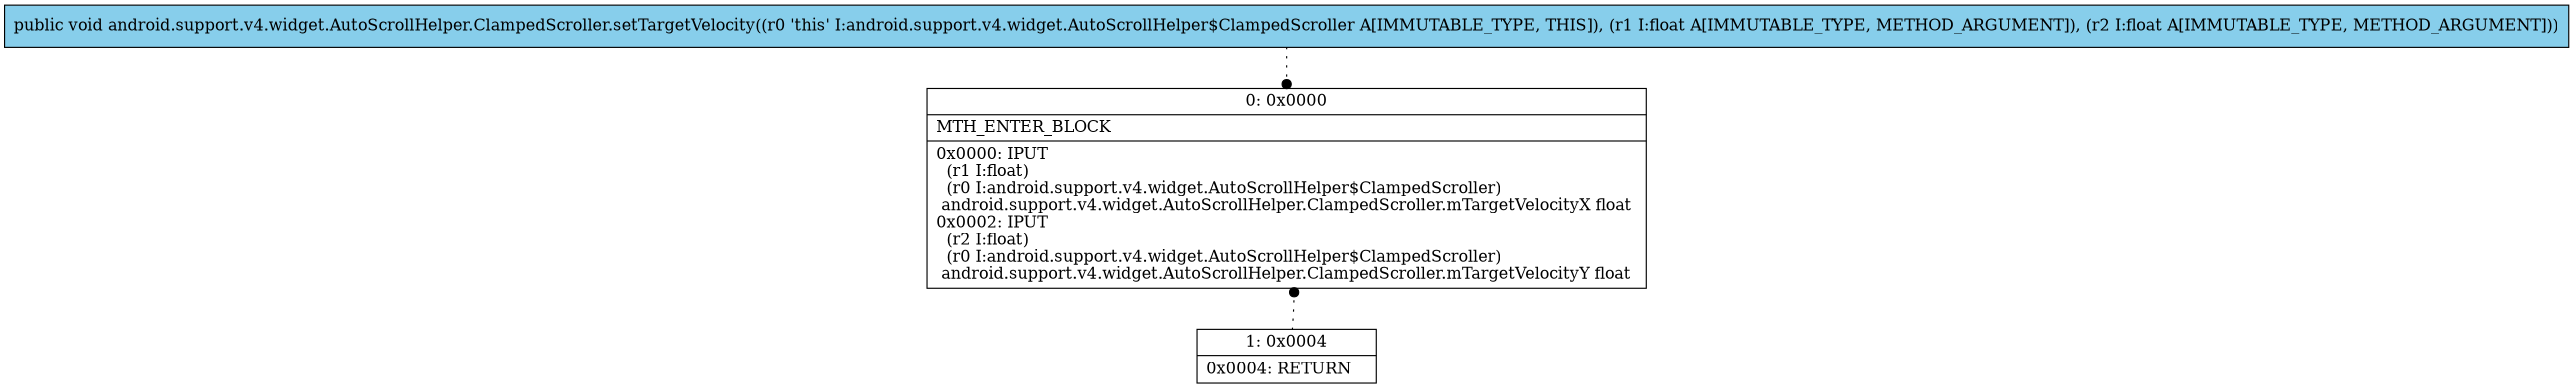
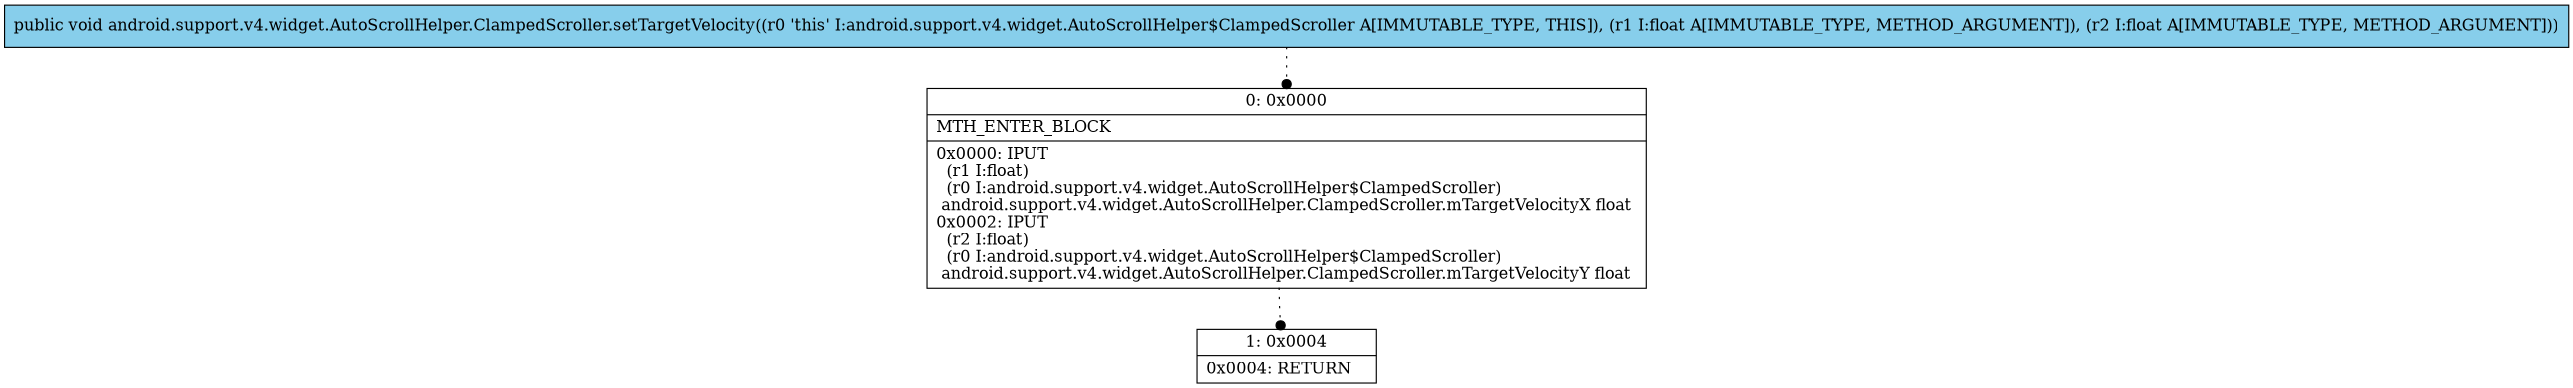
(1293, 314) -> (1280, 304)
